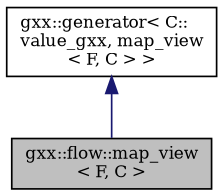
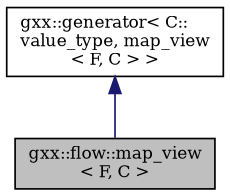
(112, 42) -> (115, 42)
